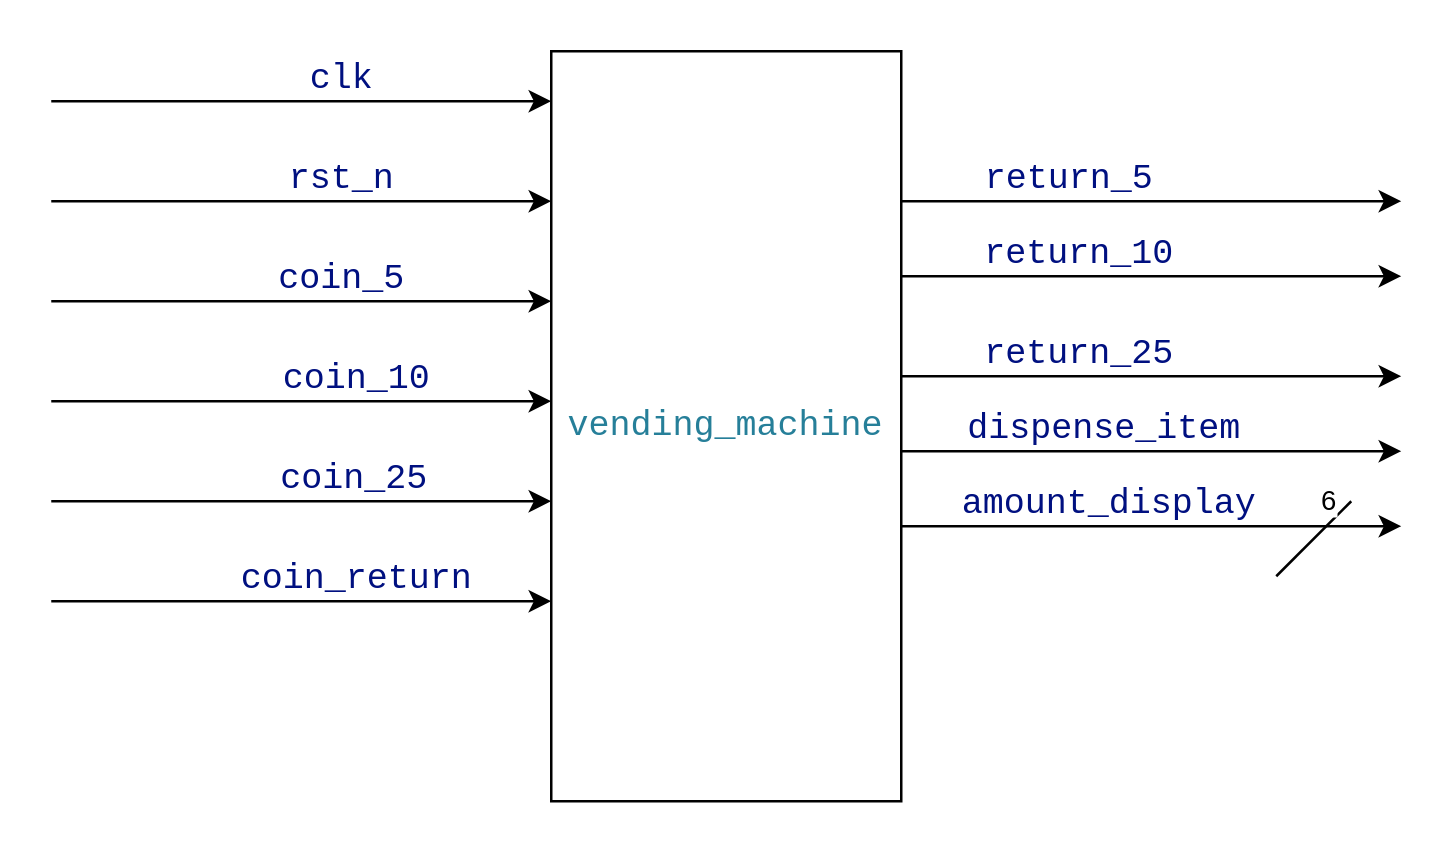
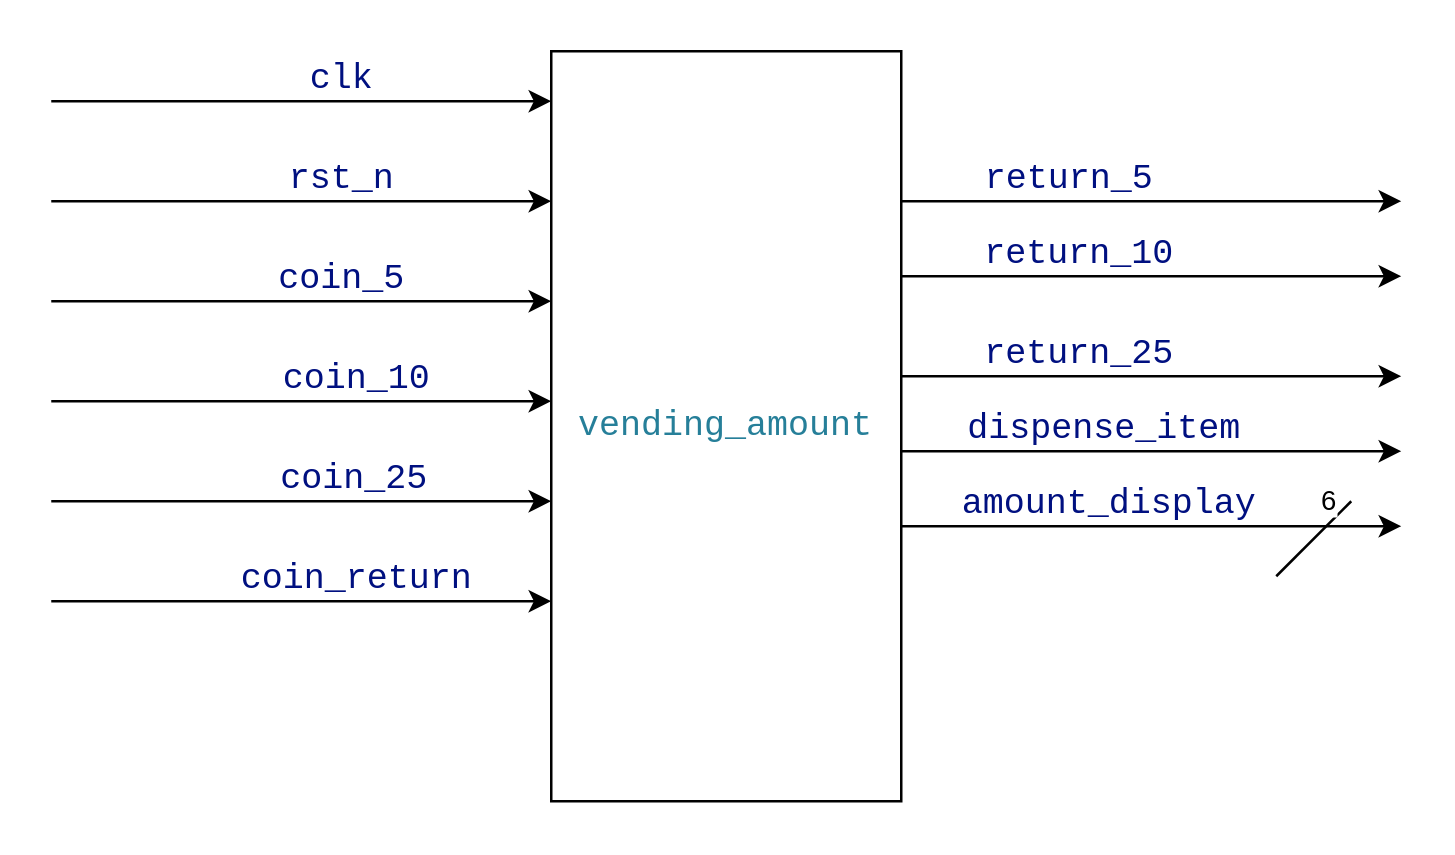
(726, 426) -> (726, 426)
